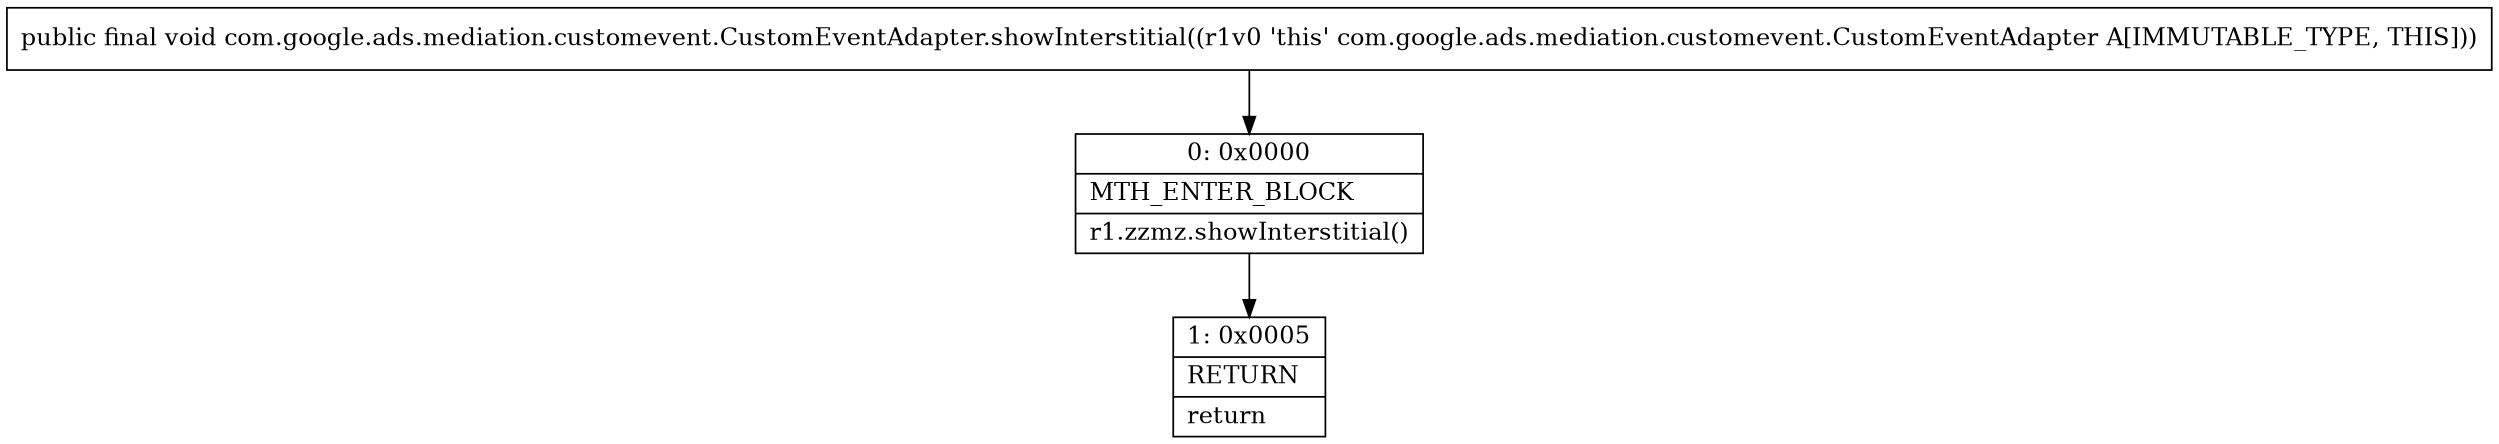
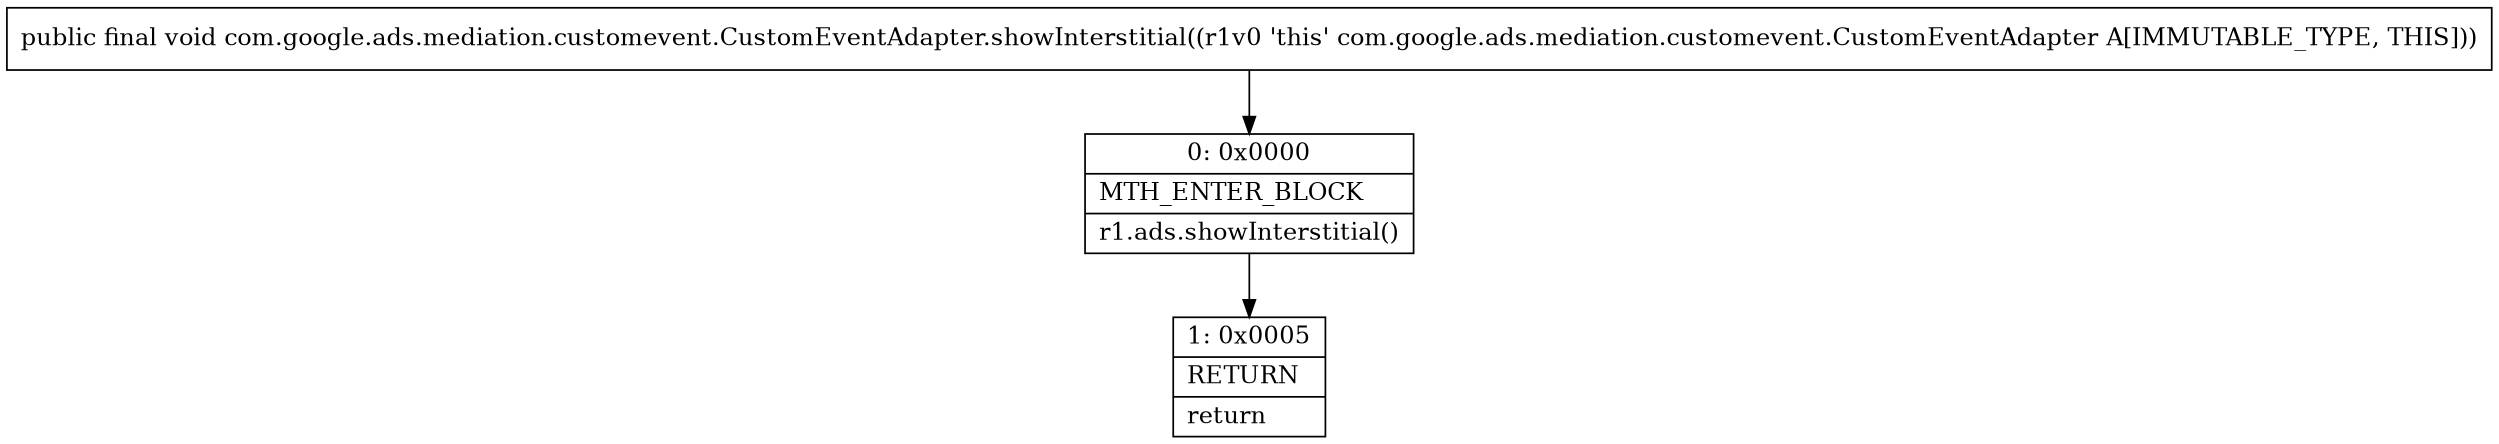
(1249, 233) -> (1249, 233)
